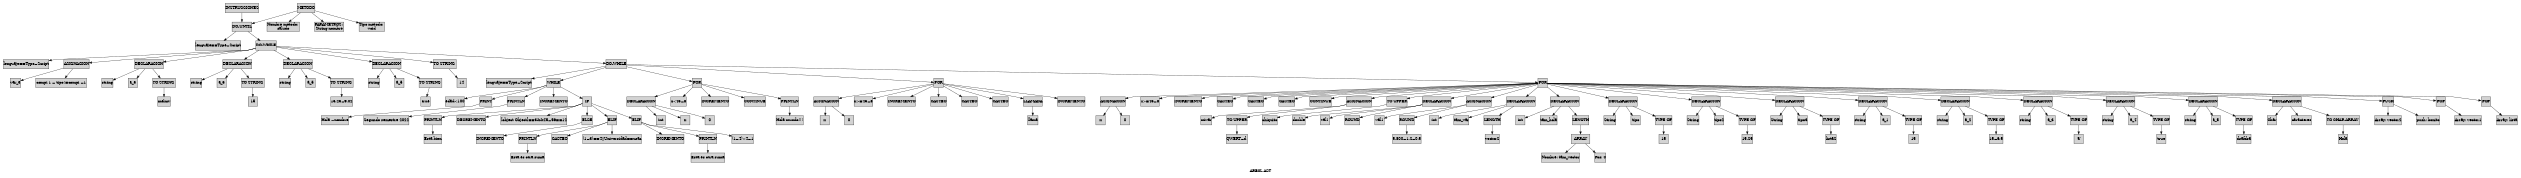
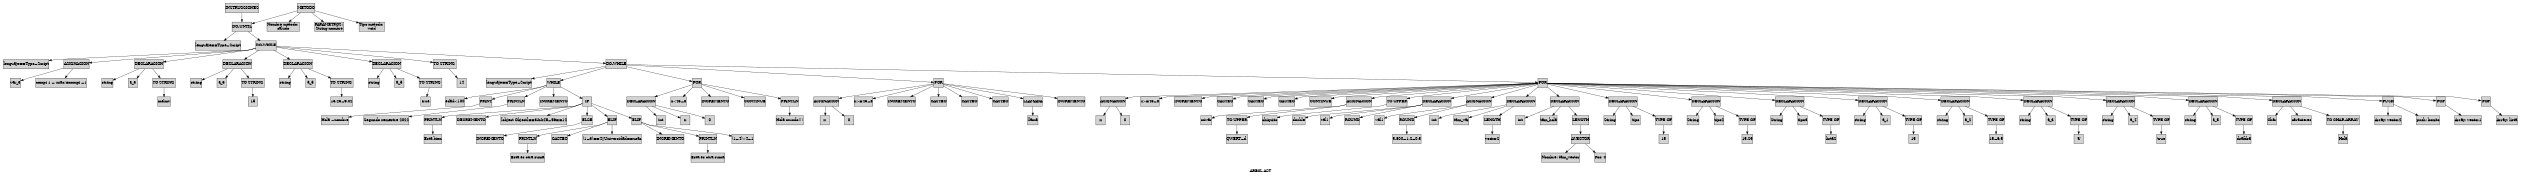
(61, 83) -> (61, 83)
(1581, 139) -> (1581, 139)
